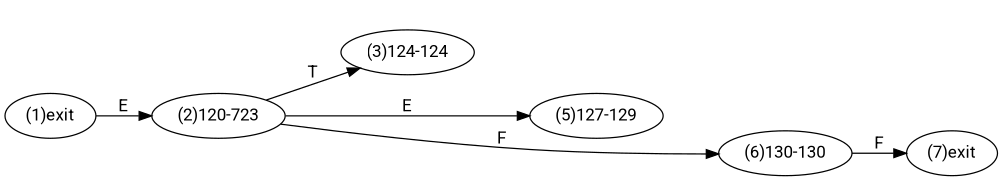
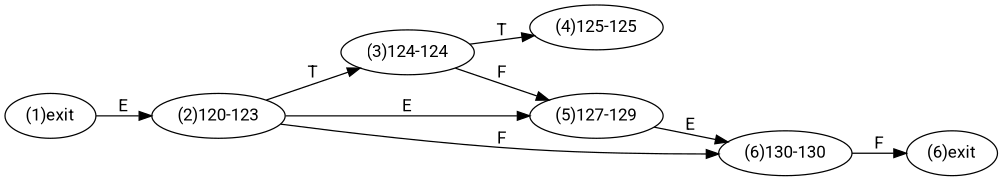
none -> (596, 27)
none -> (496, 82)
(219, 116) -> (219, 116)
none -> (685, 133)
(952, 153) -> (952, 153)
